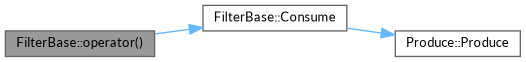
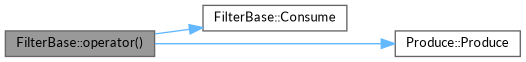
(364, 31) -> (268, 44)
